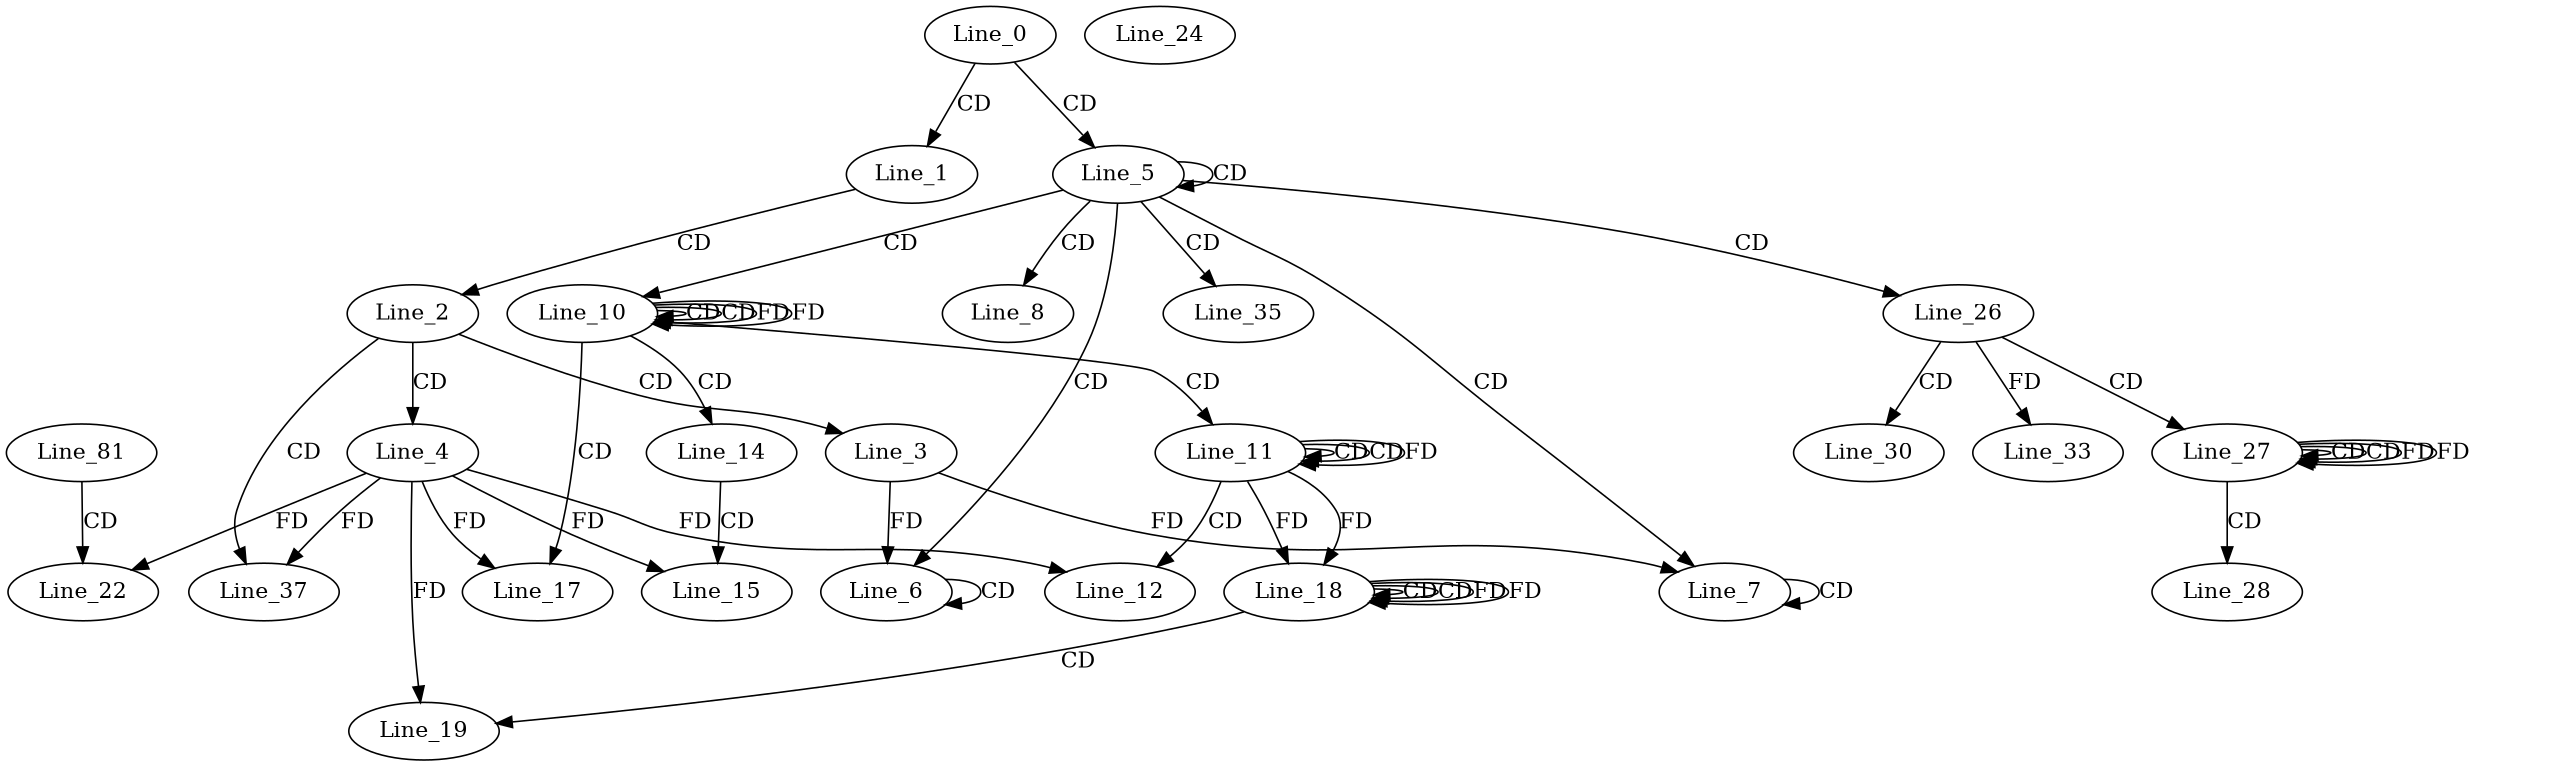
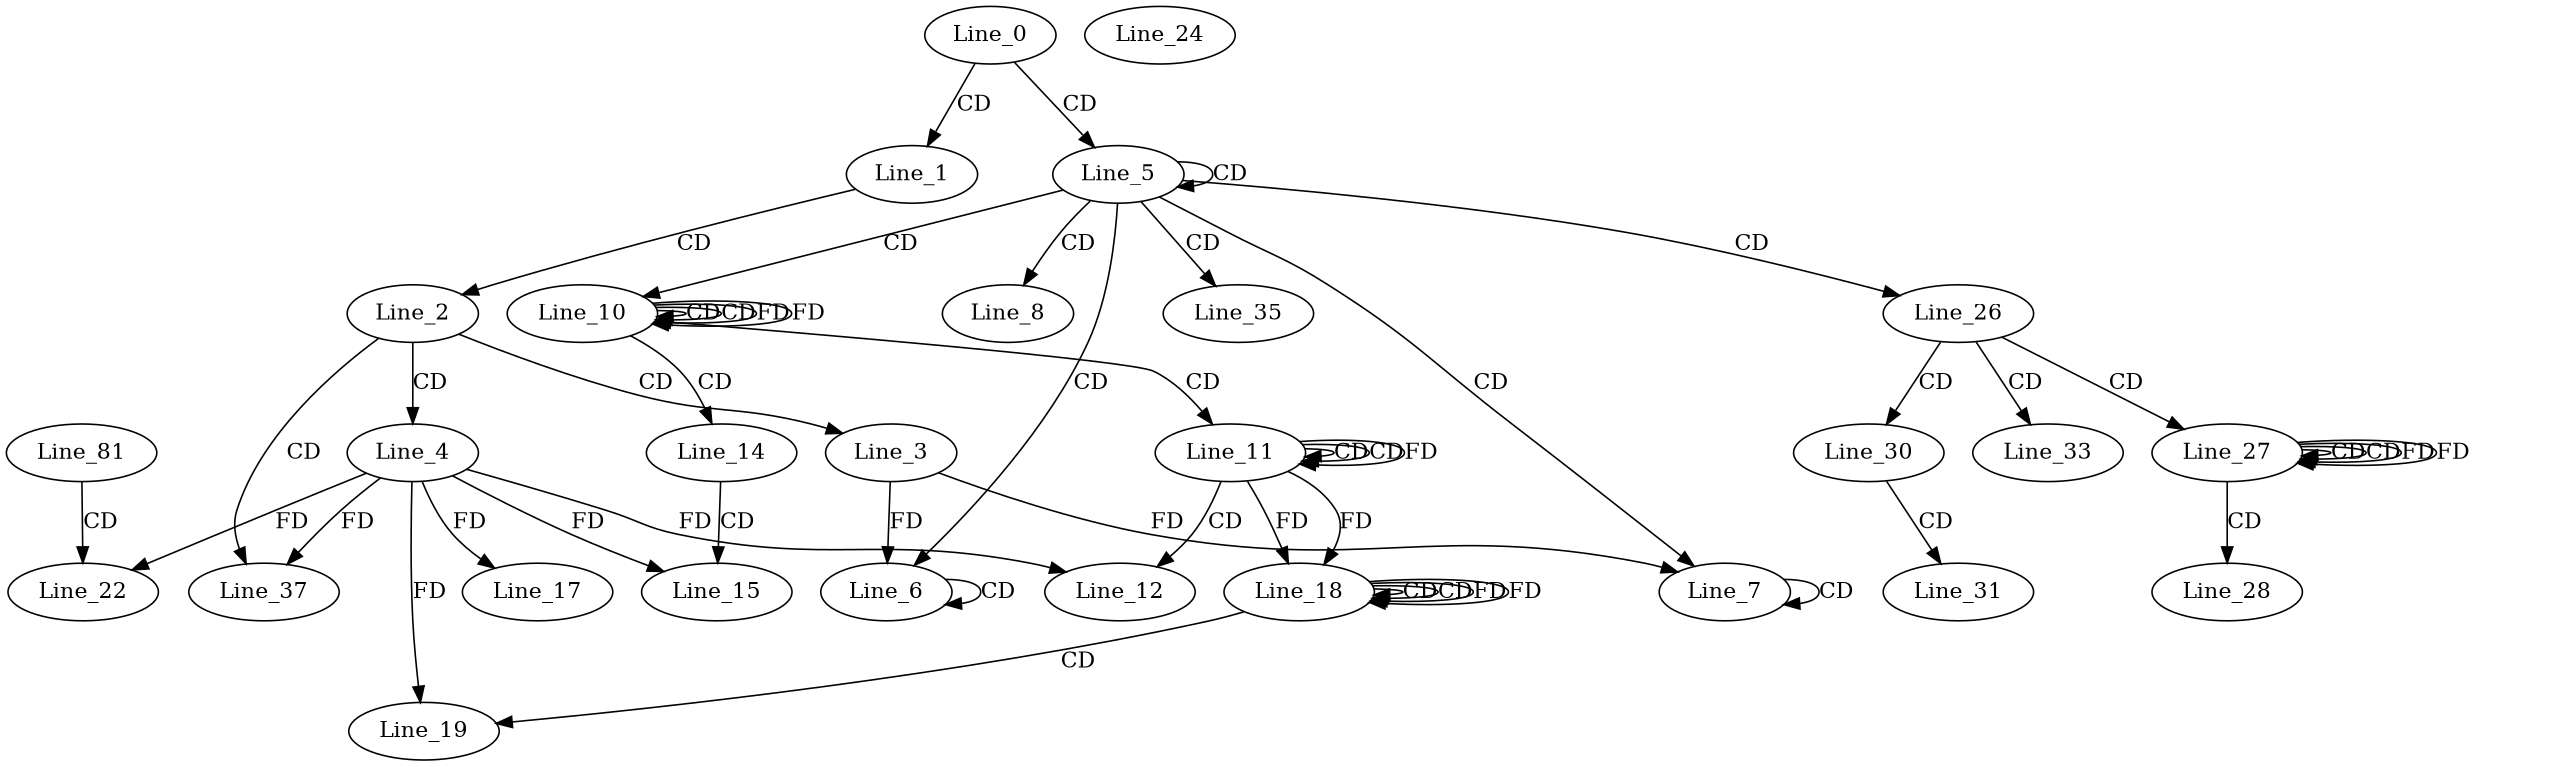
(2026, 383) -> (2026, 383)
(575, 446) -> none
none -> (1958, 592)
